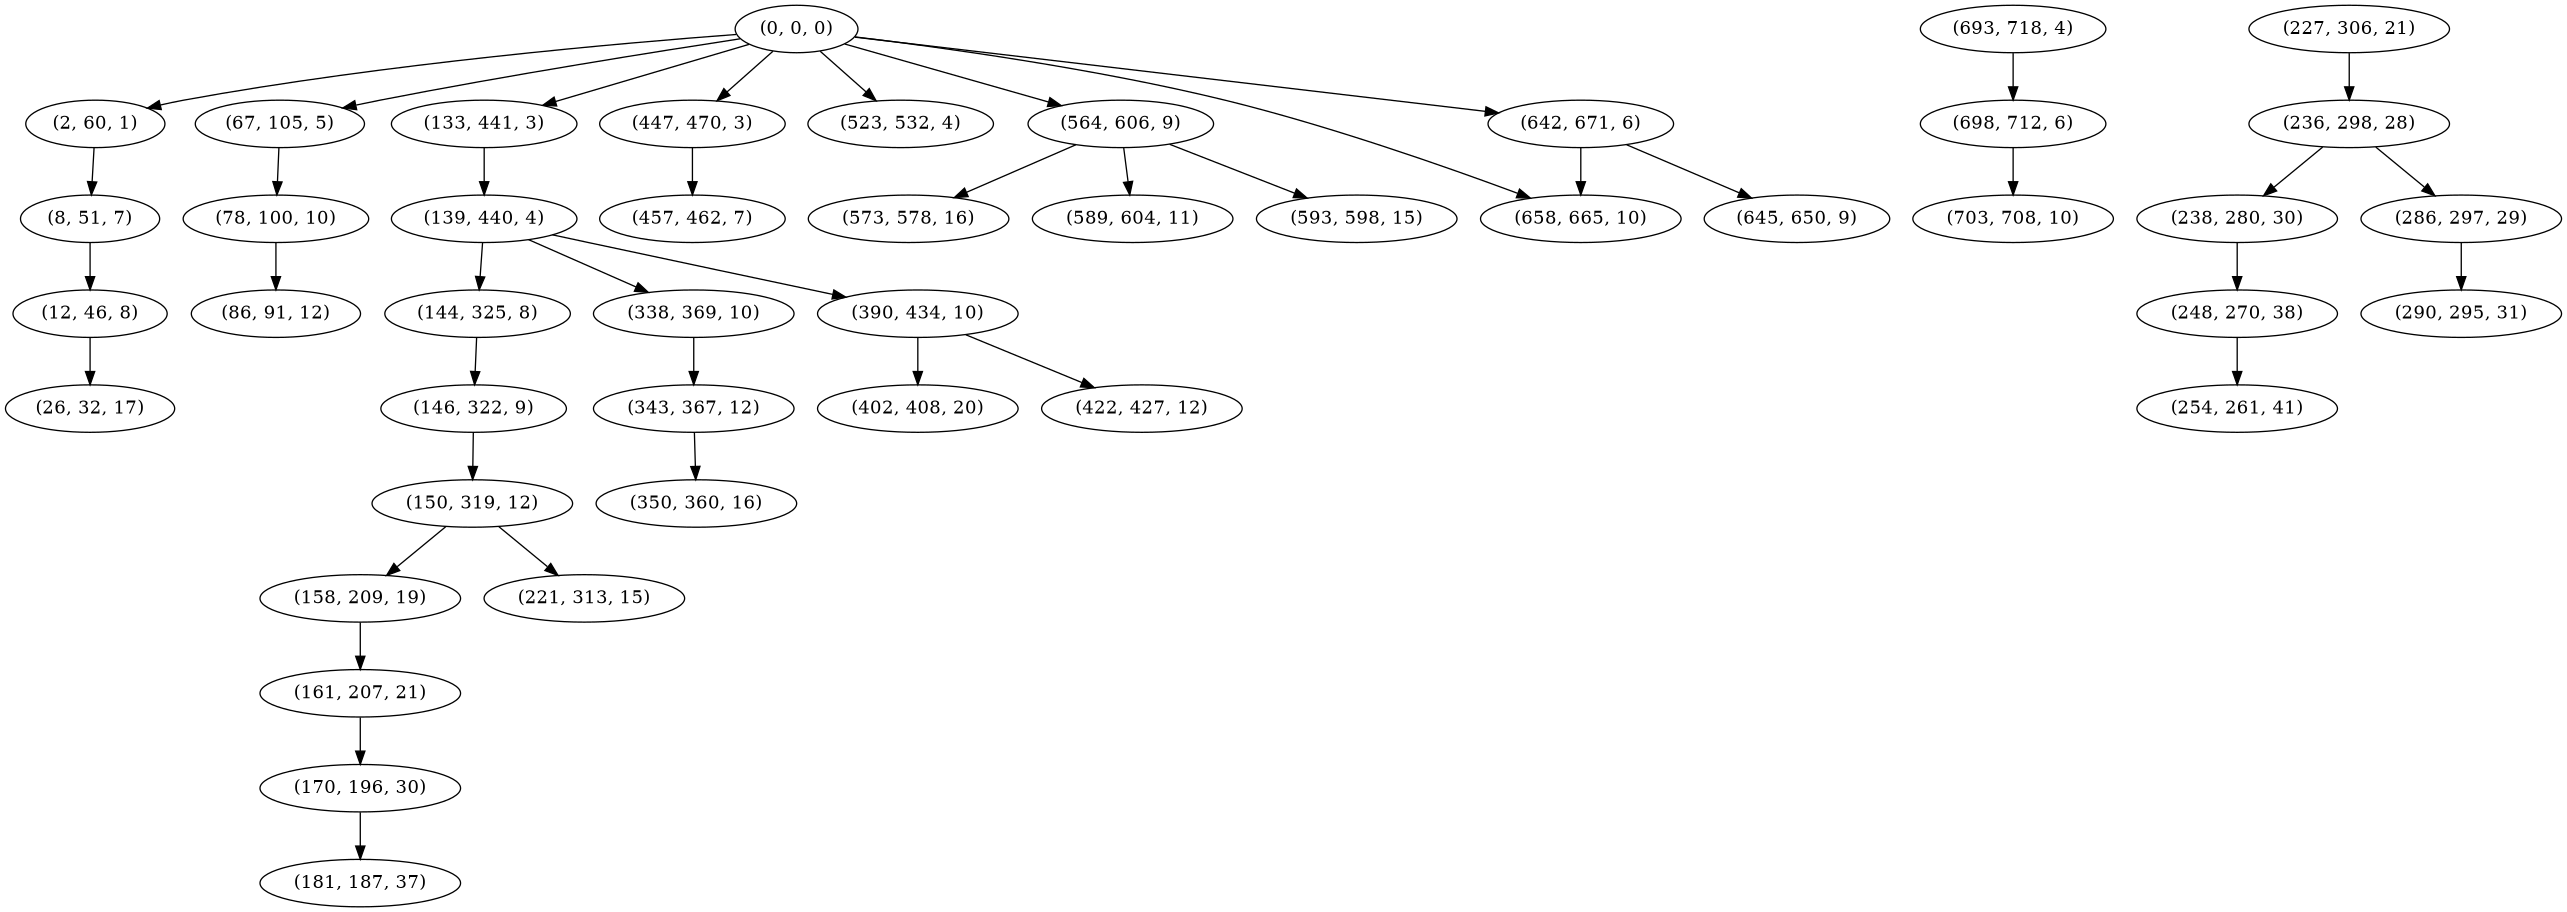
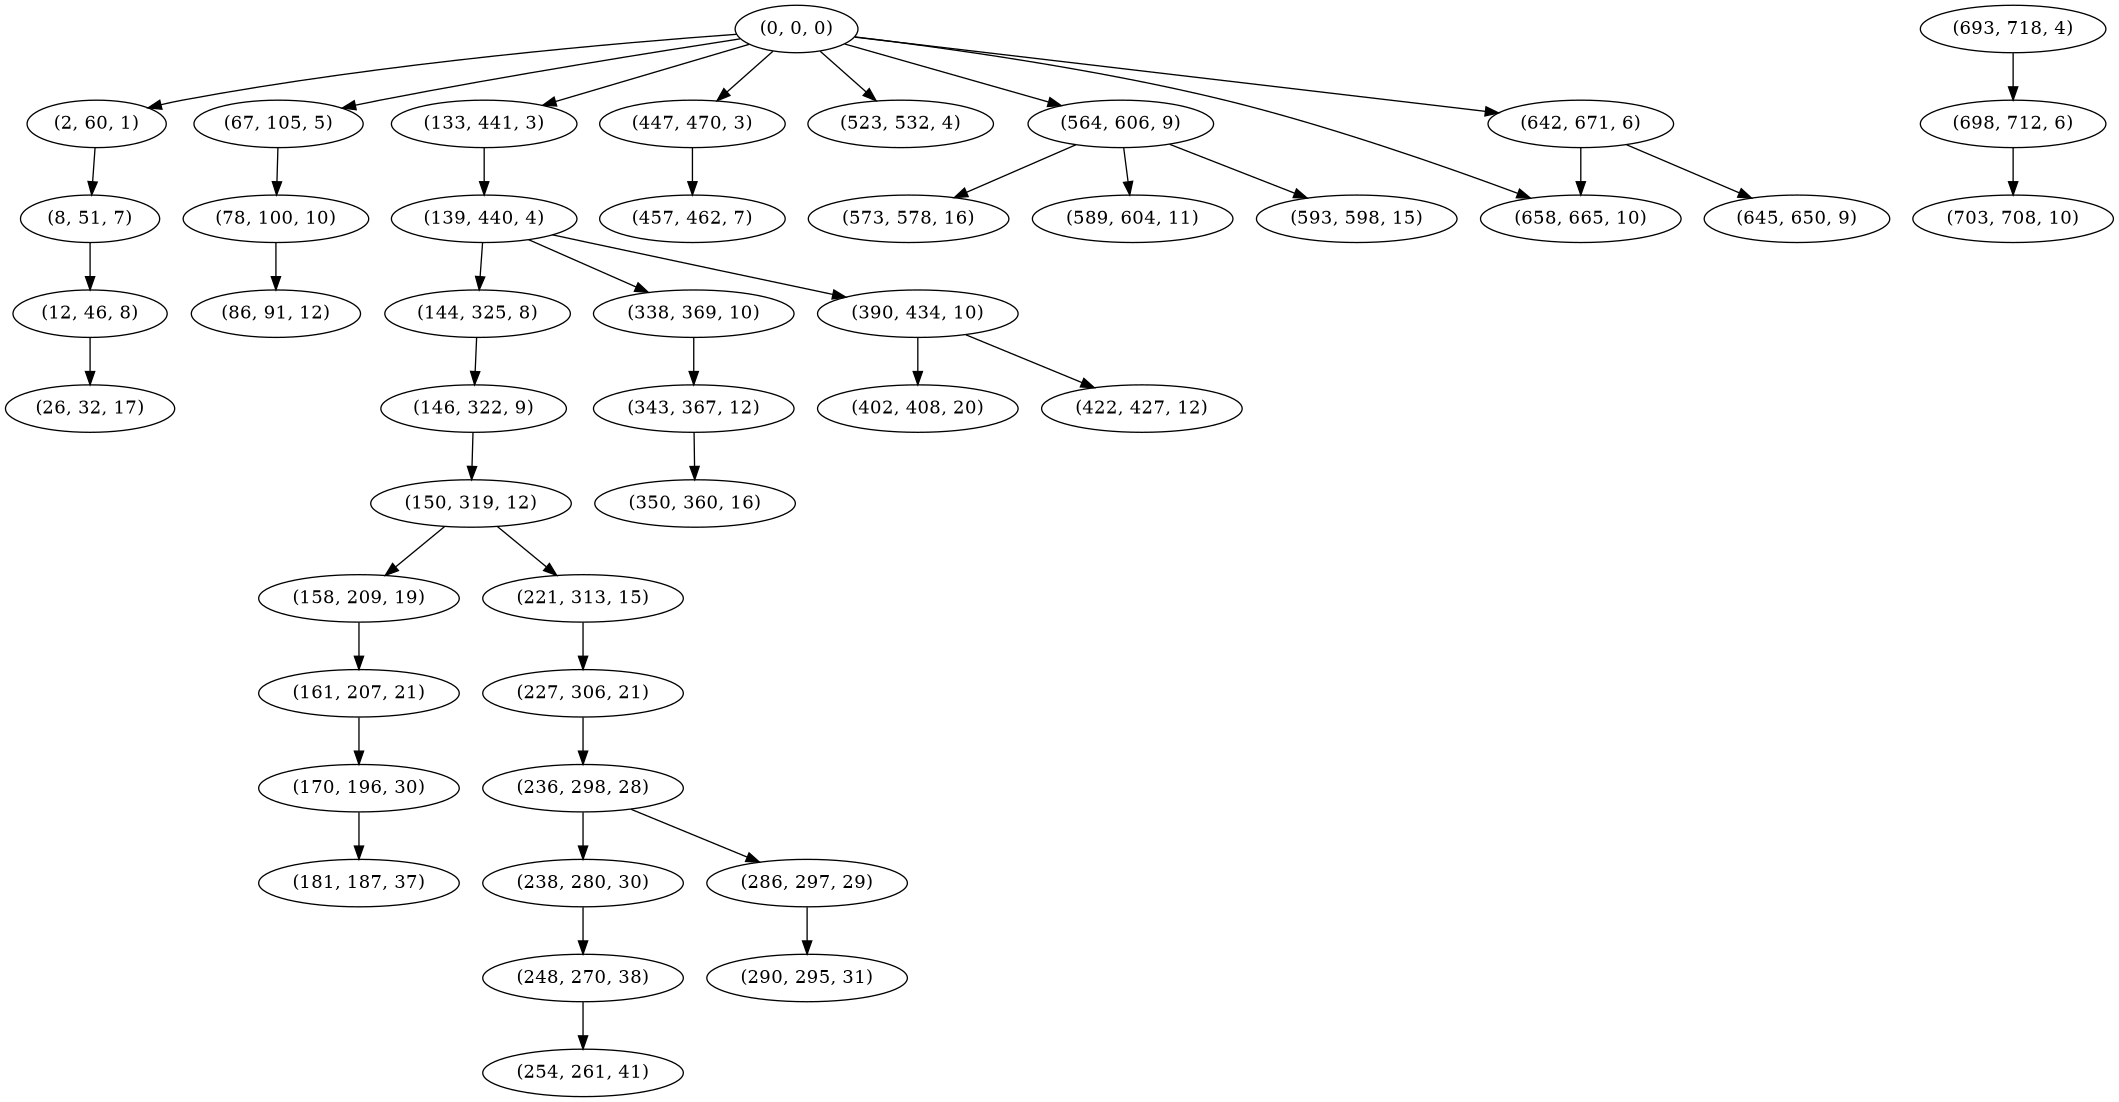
none -> (583, 639)
